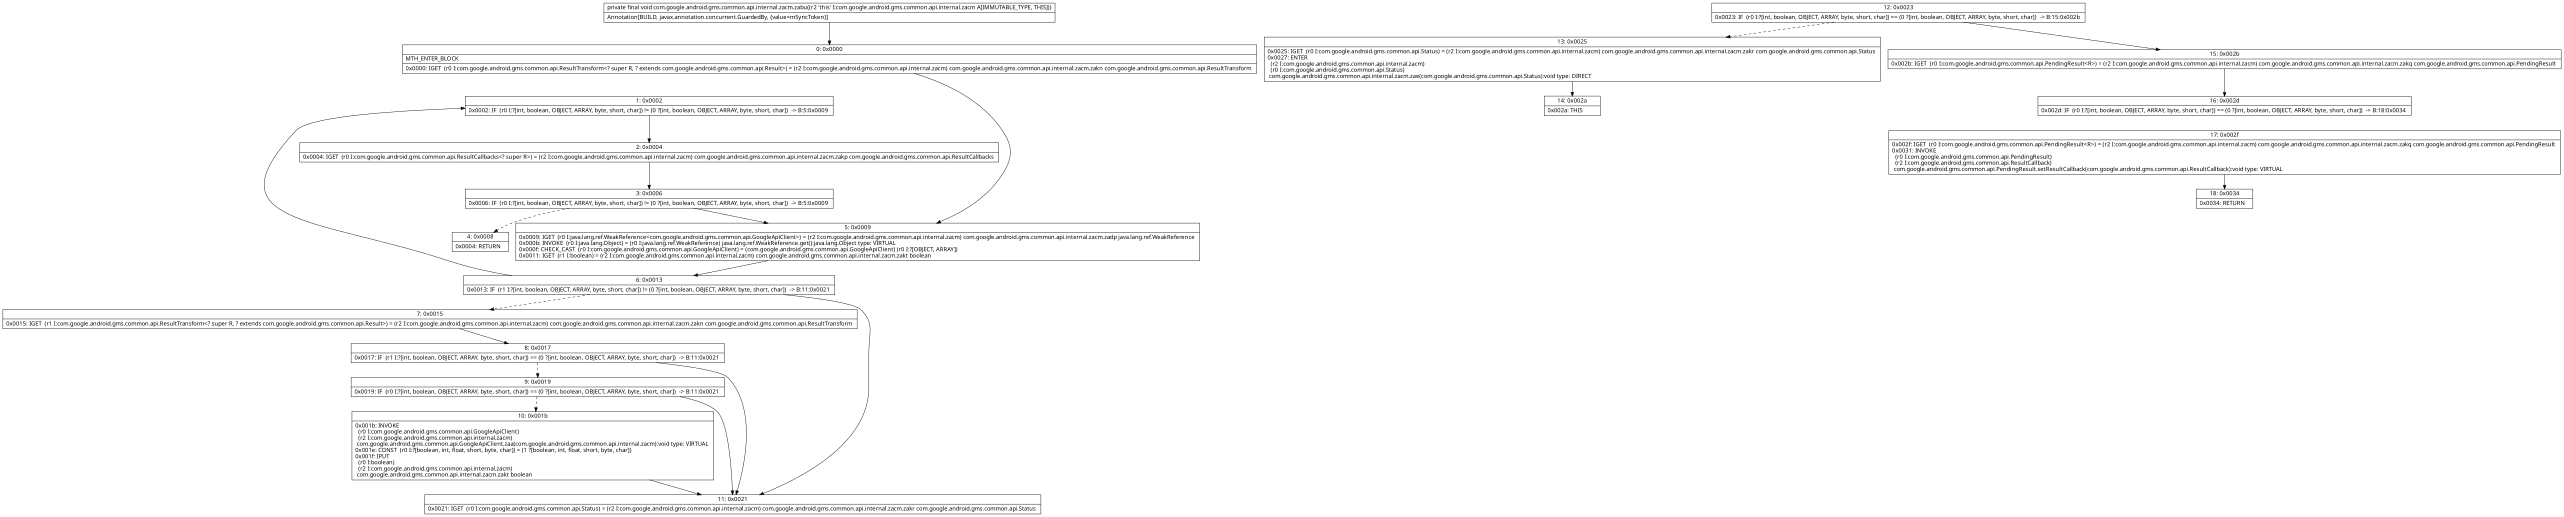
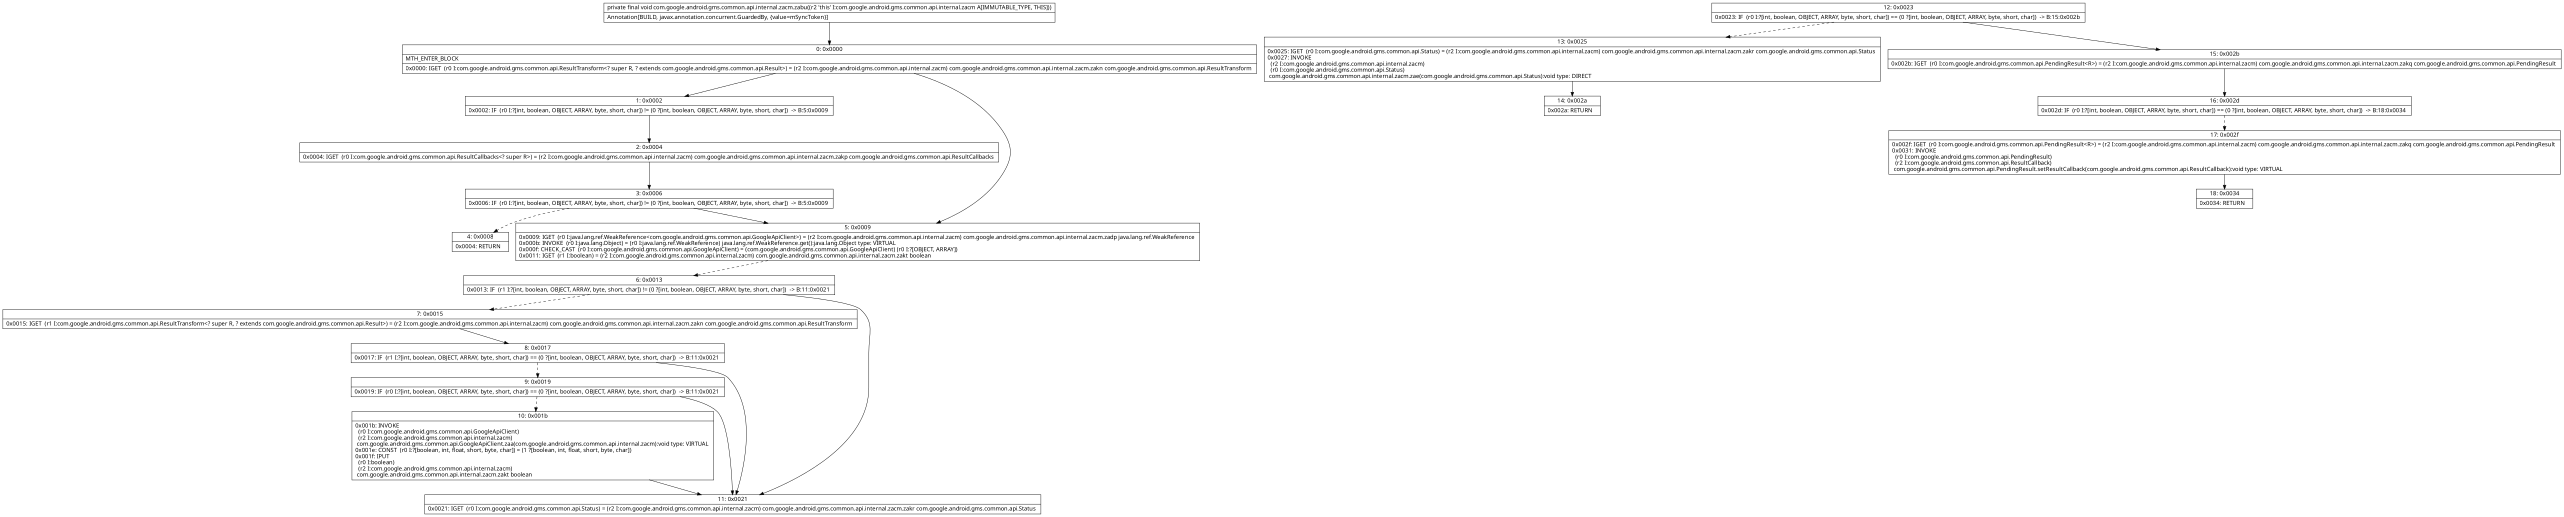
(1289, 58) -> (1291, 58)
(1567, 111) -> (1572, 111)
none -> (2225, 121)
(272, 203) -> (732, 84)
(733, 268) -> (733, 268)
